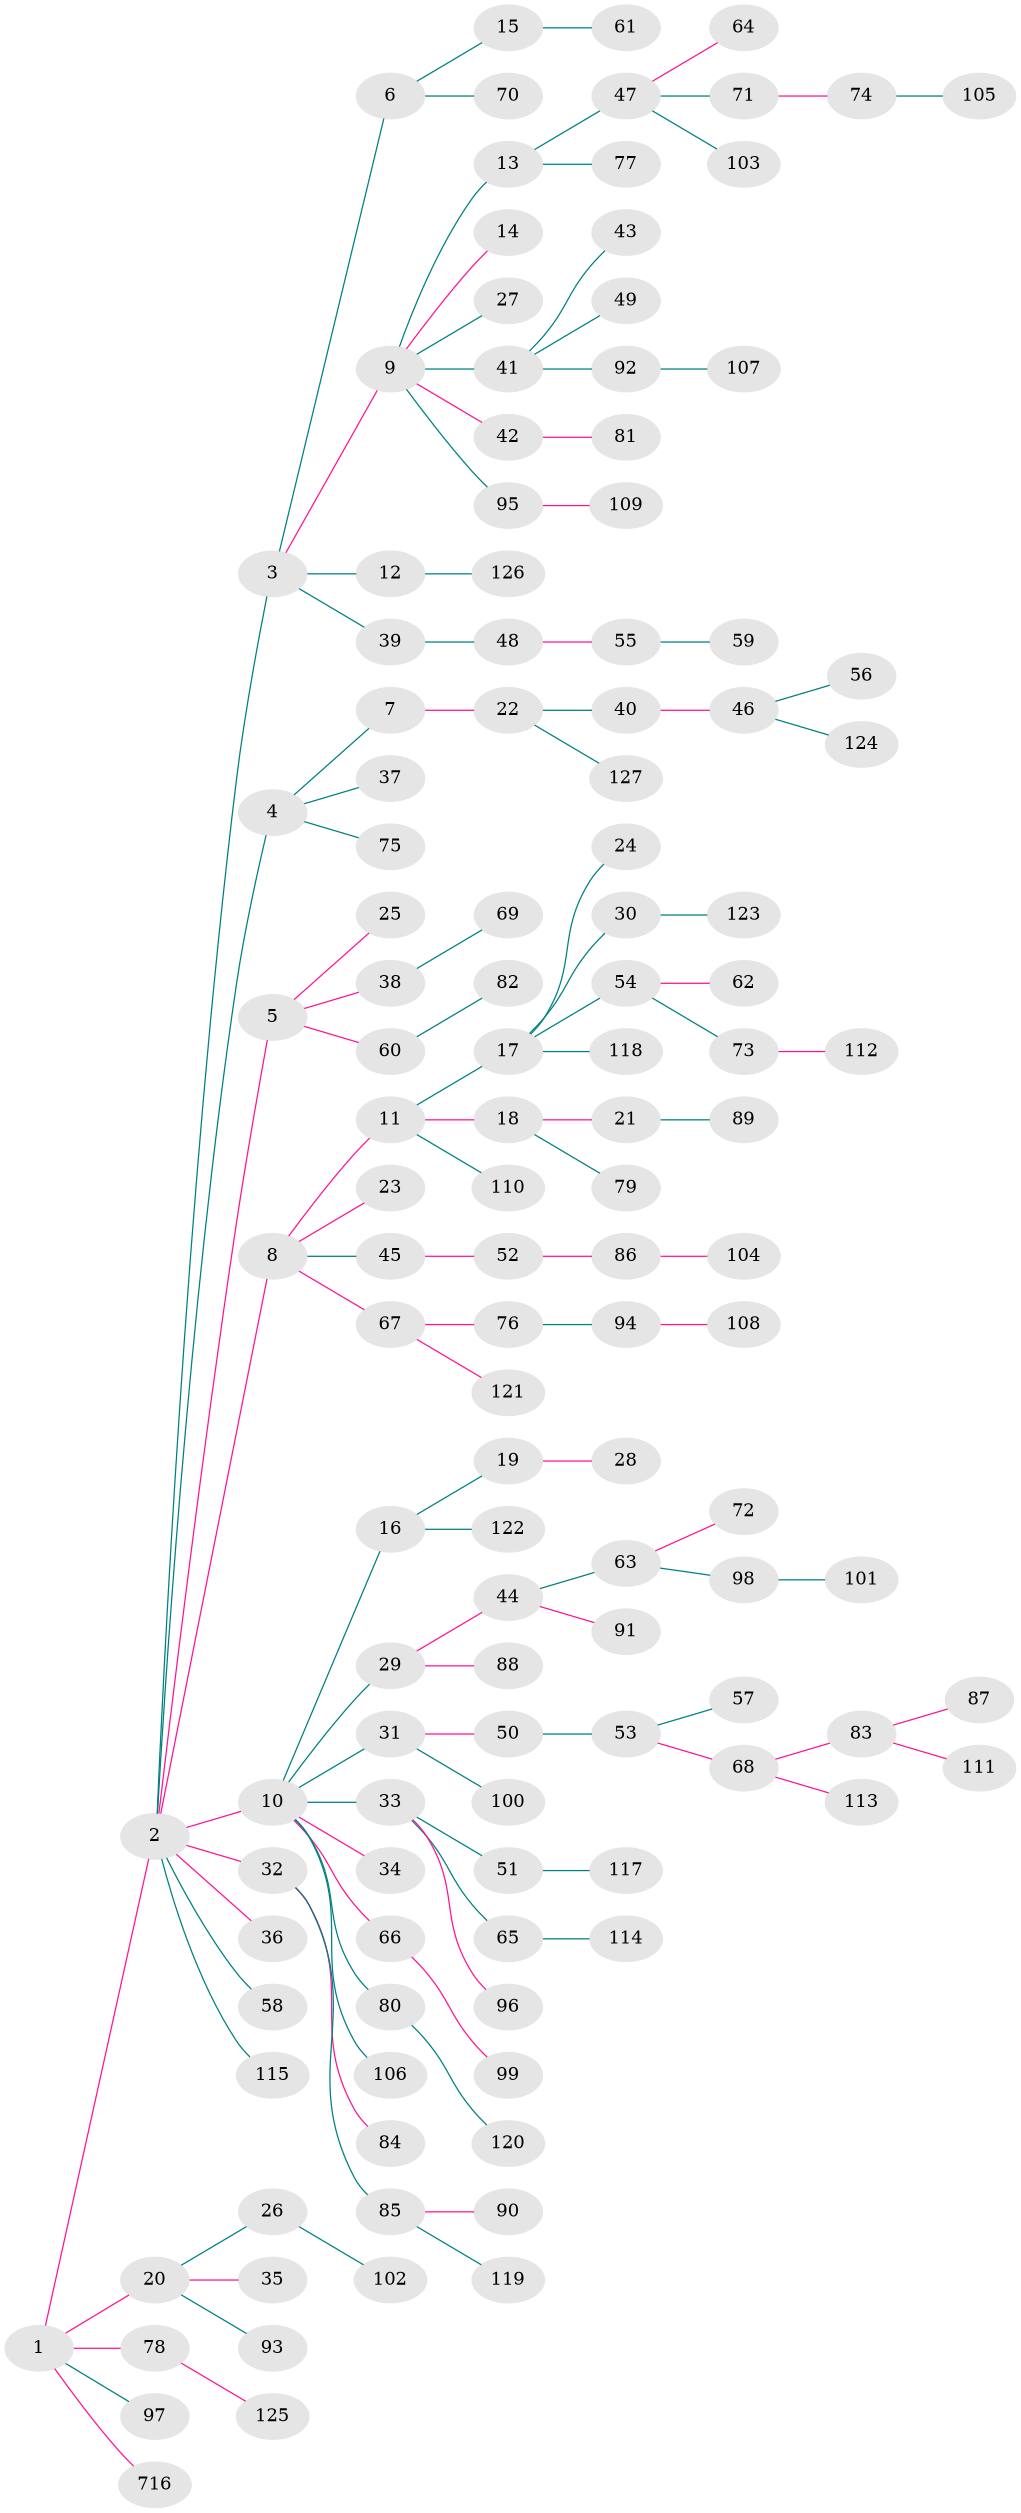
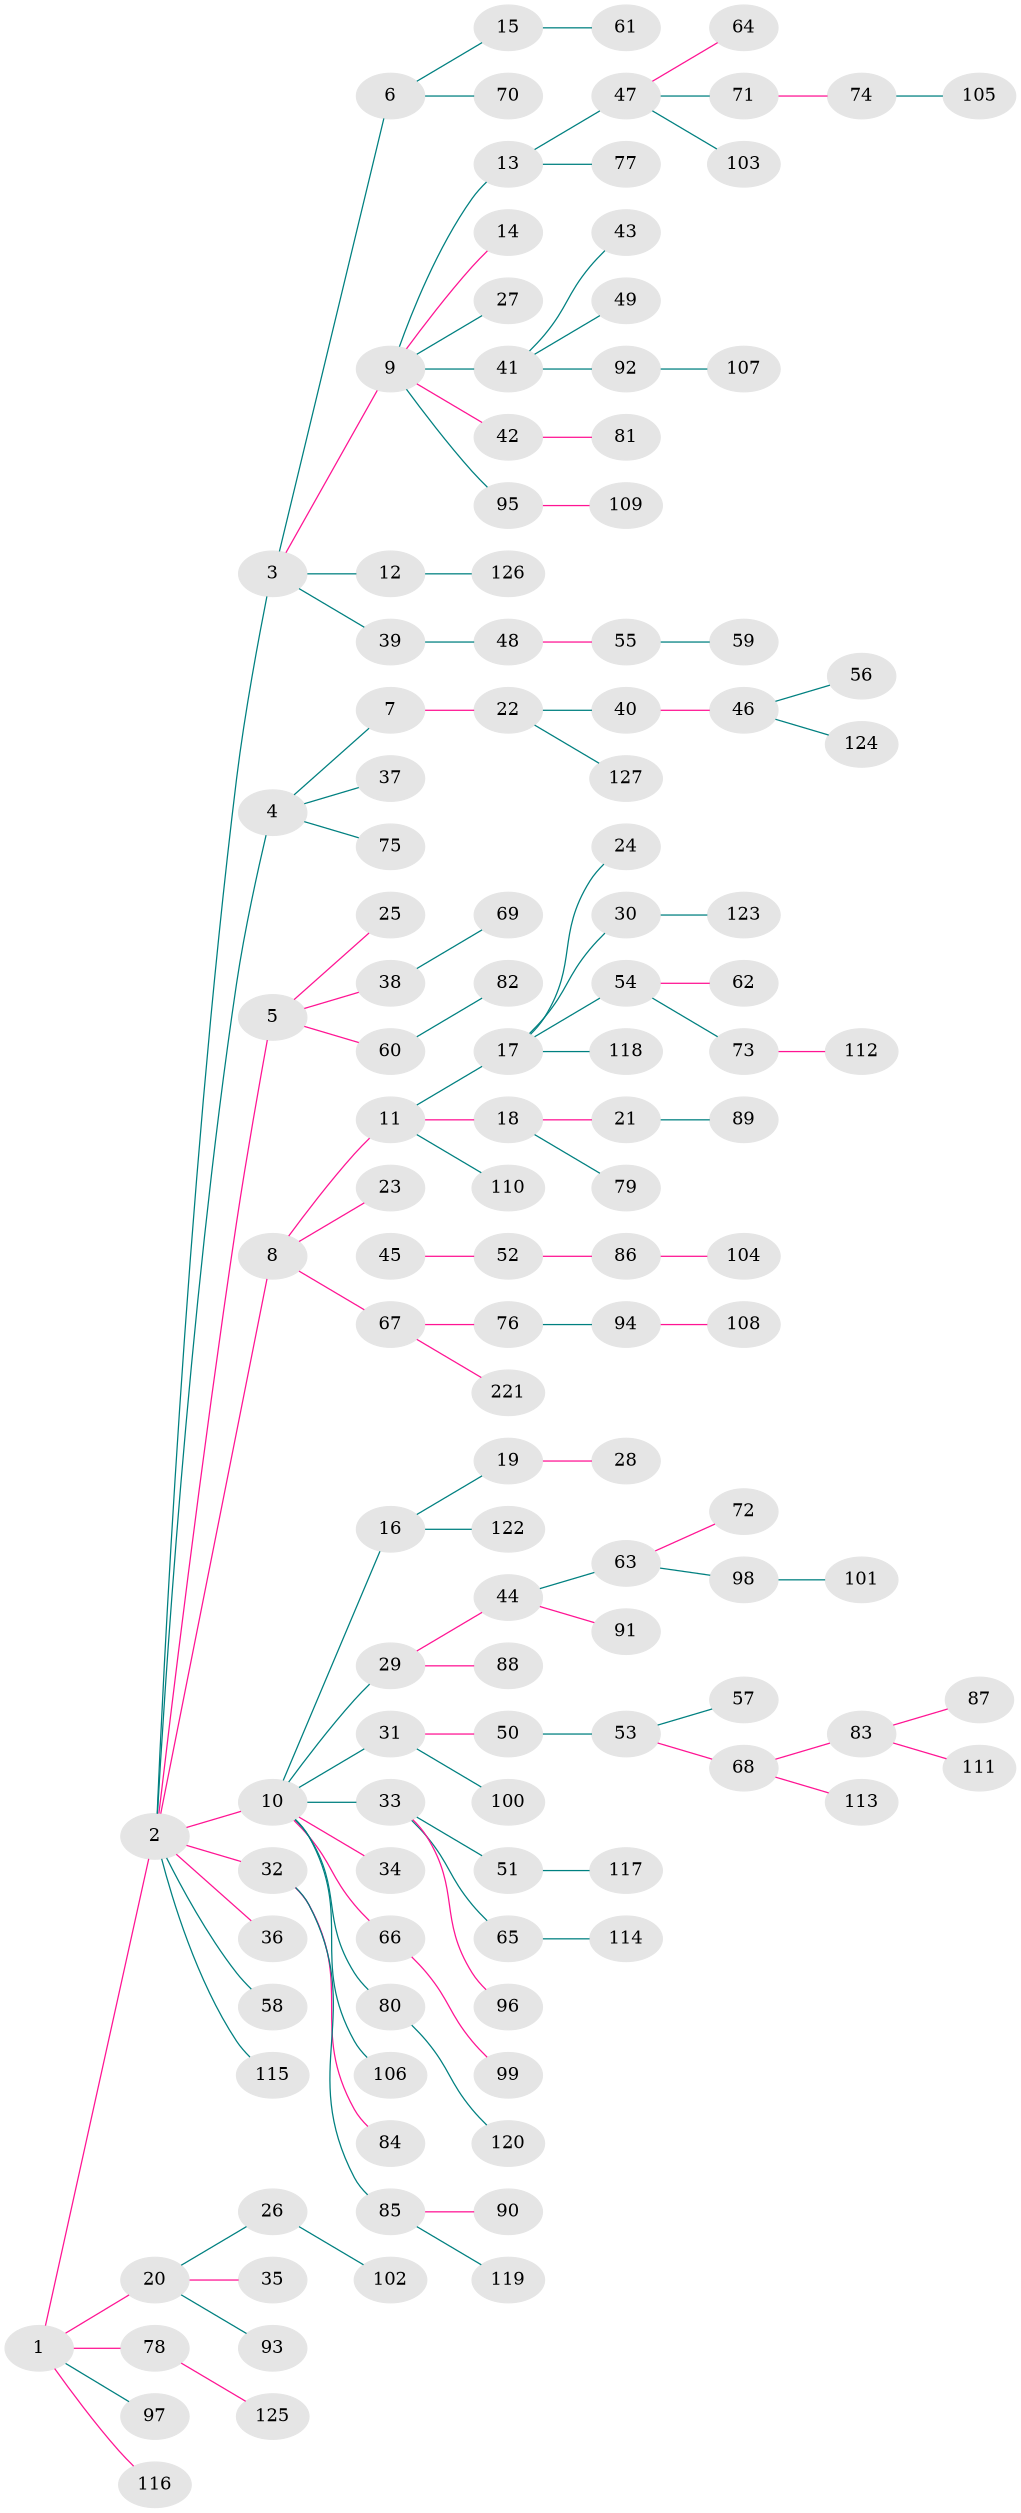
(332, 1256) -> none
(508, 1393) -> (508, 1393)
(155, 2485) -> (155, 2485)
